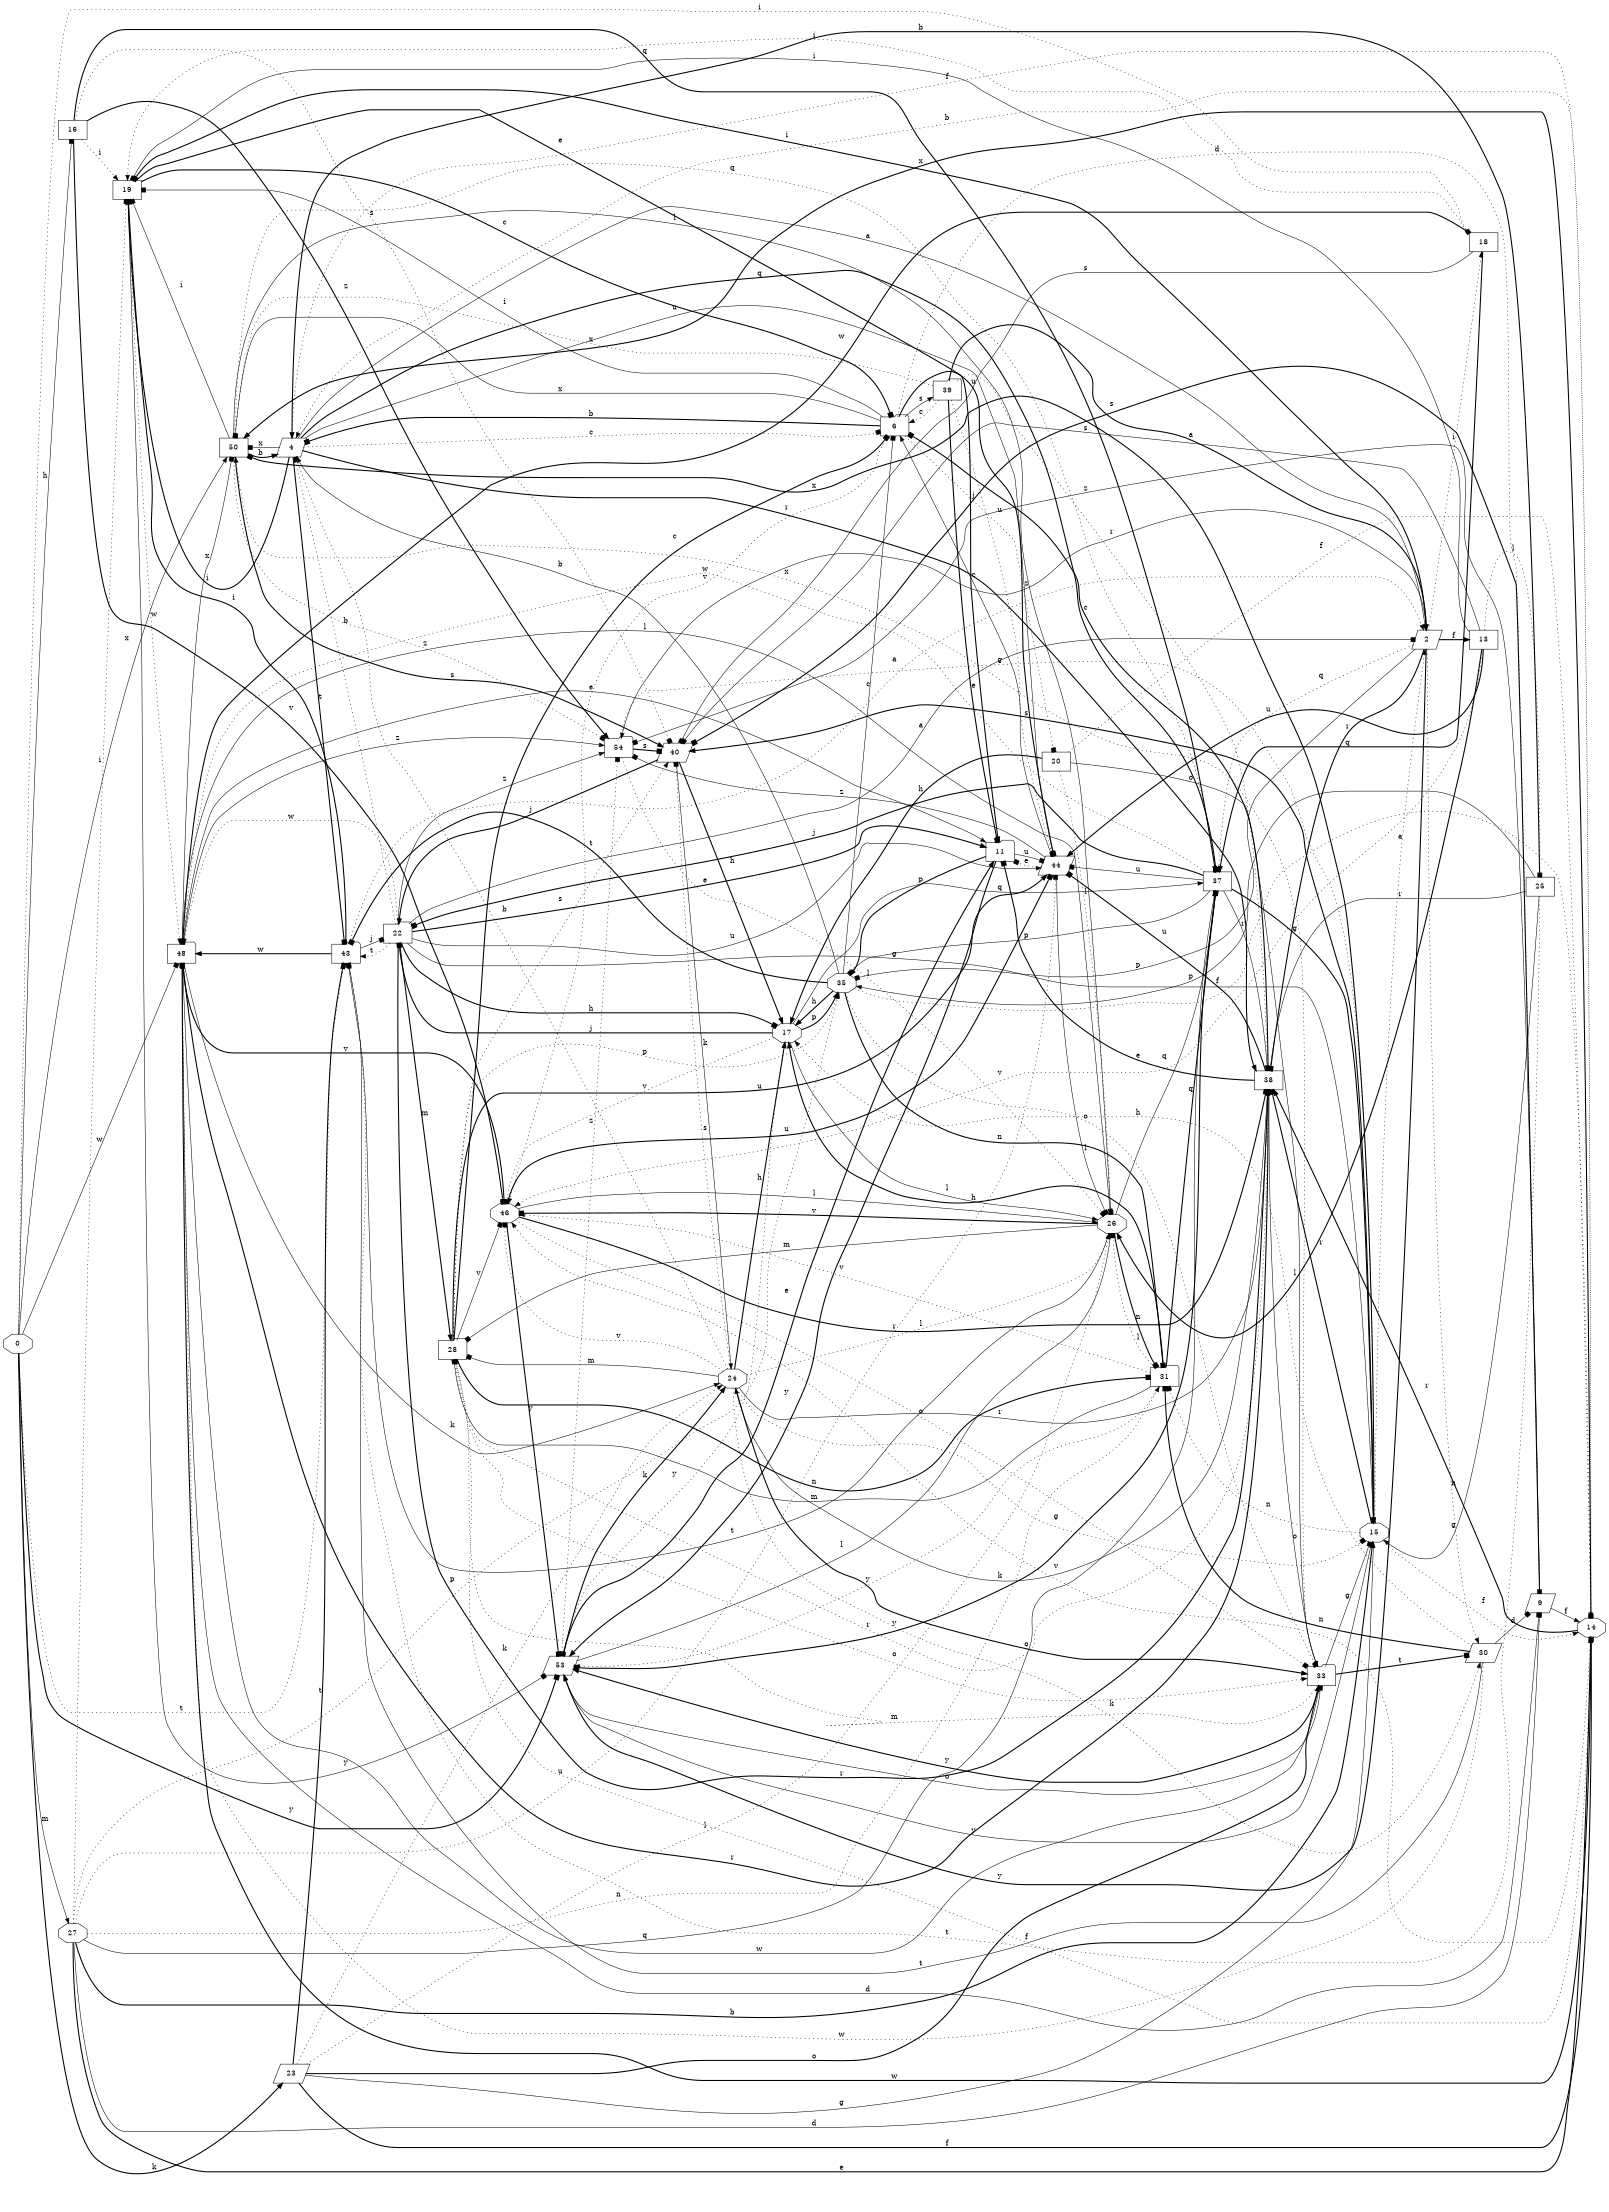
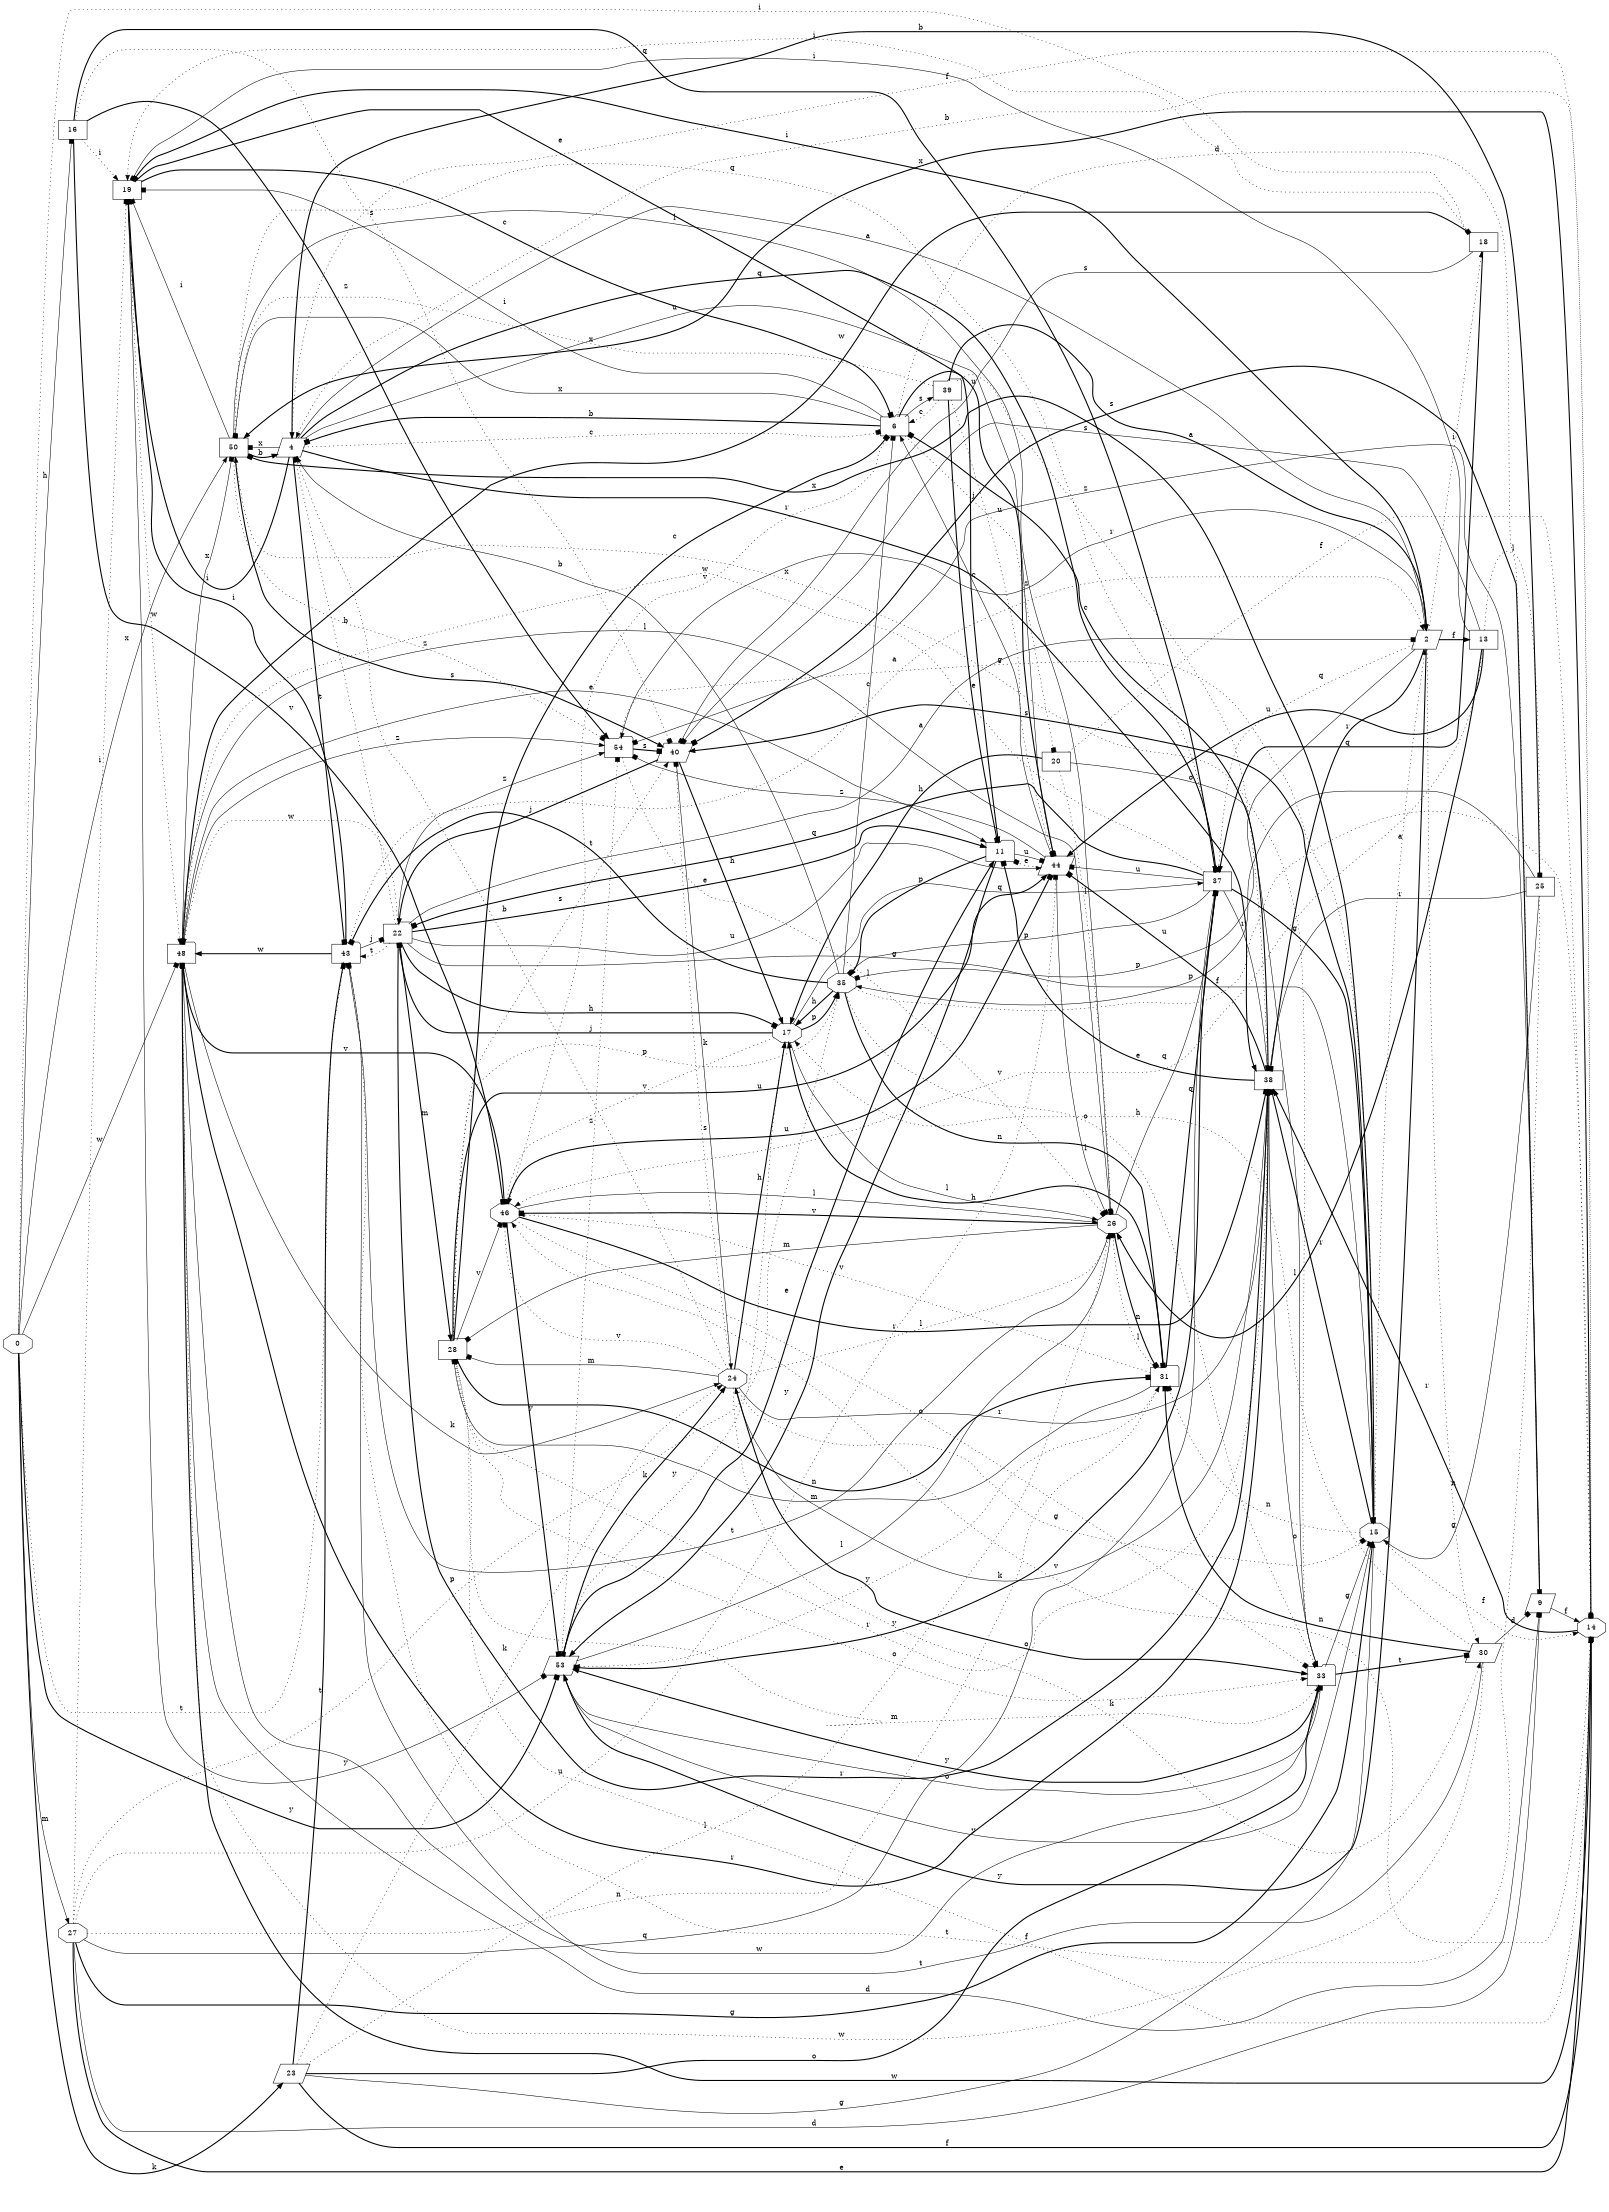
(814, 833) -> (814, 833)
(733, 2013) -> (733, 2013)
